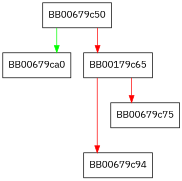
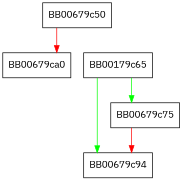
(57, 37) -> (57, 37)
(98, 37) -> none
(132, 87) -> (132, 87)
(97, 112) -> (97, 112)
none -> (132, 137)
